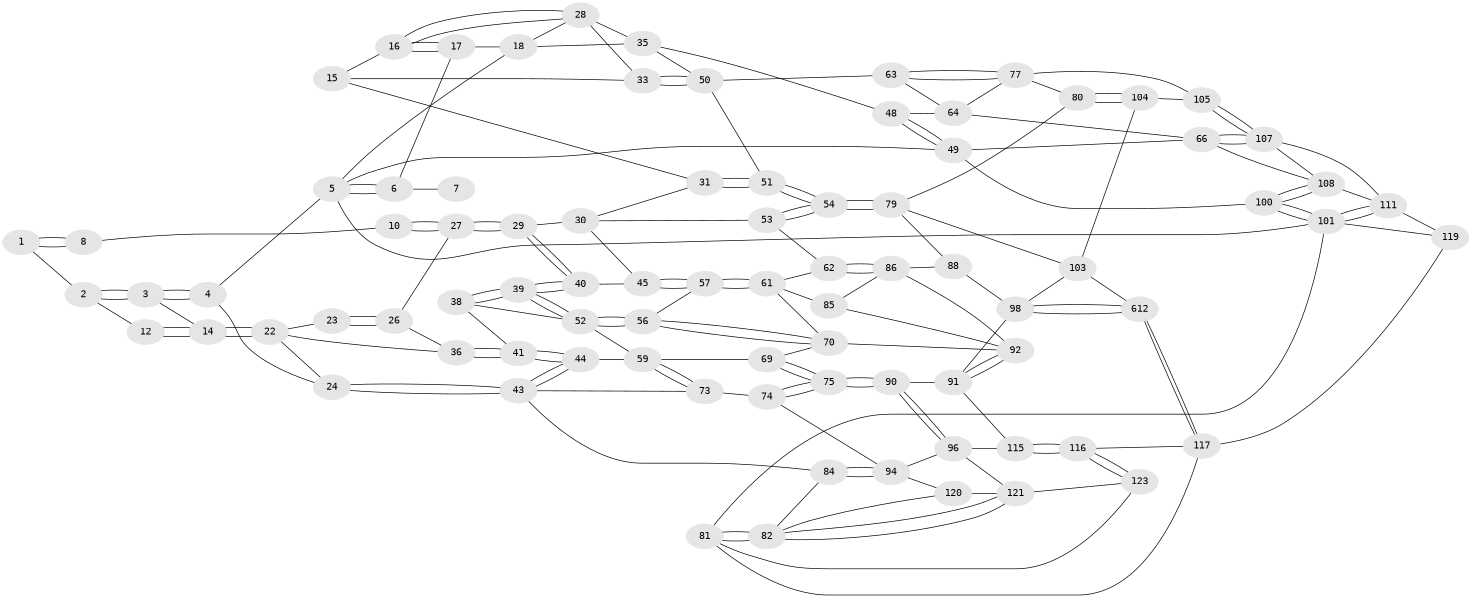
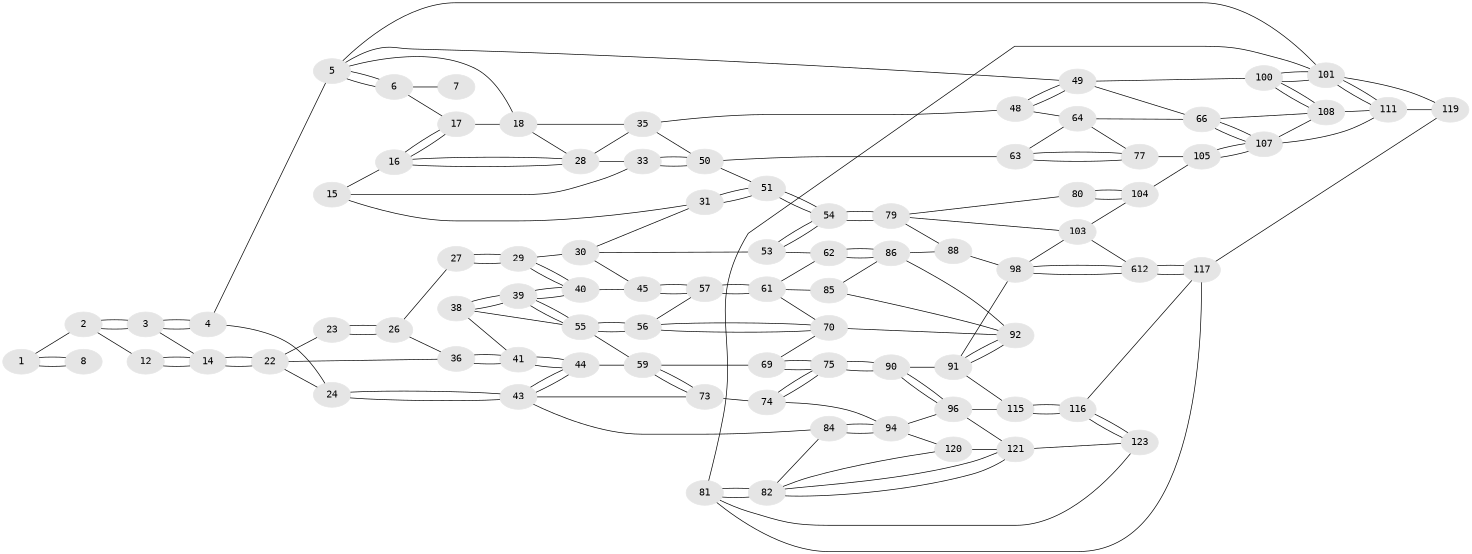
(1046, 87) -> none
(394, 226) -> none
(581, 322) -> (581, 327)
